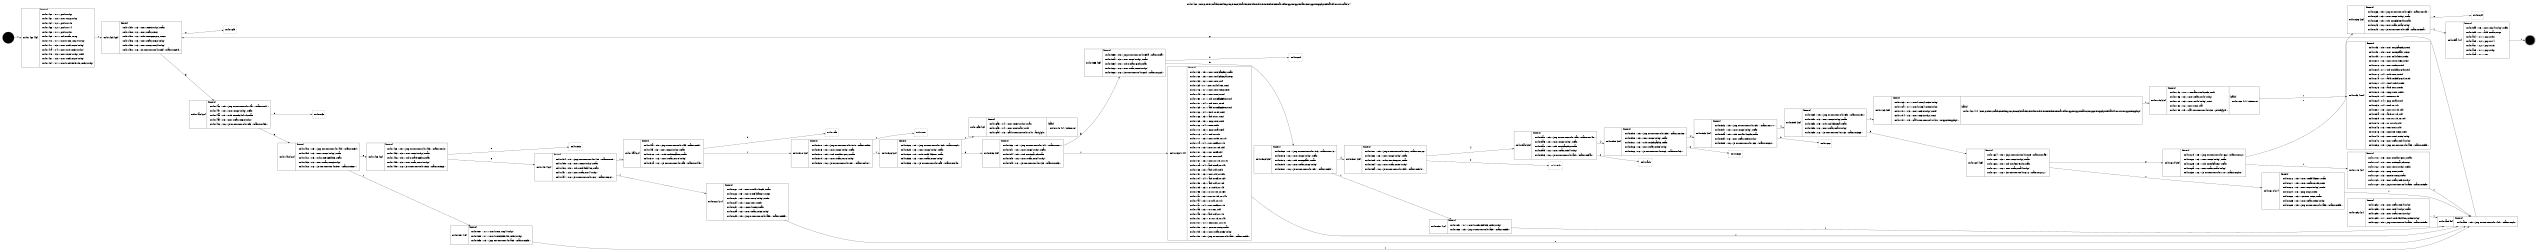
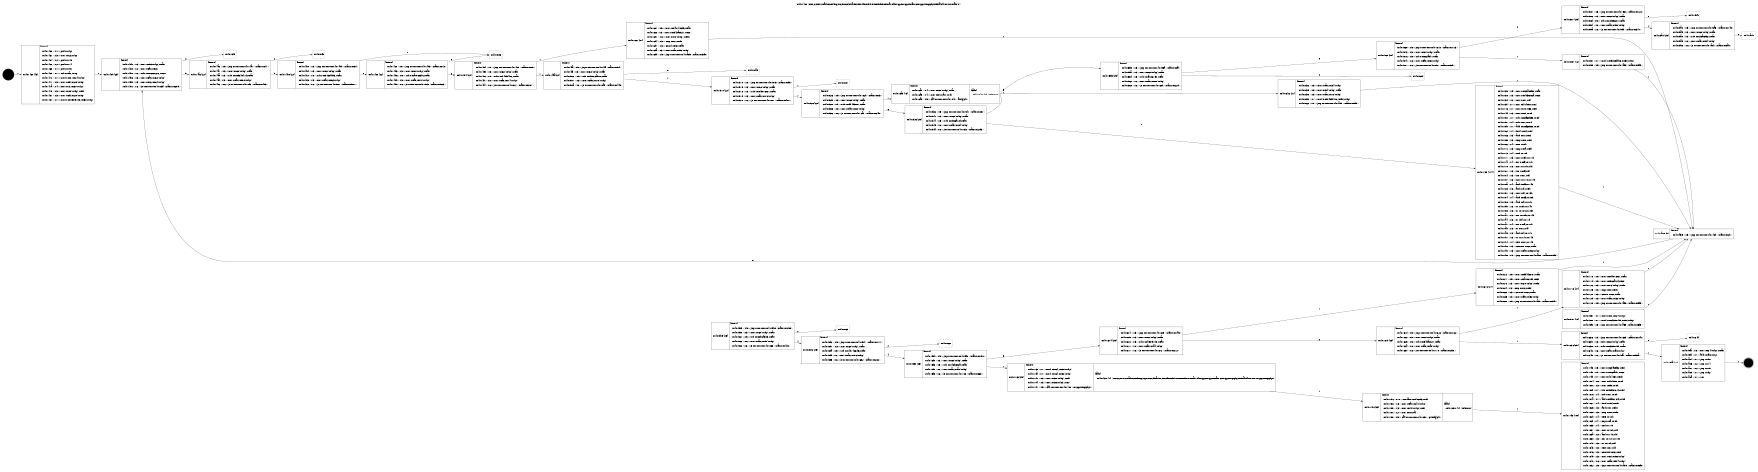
none -> (1138, 94)
(1600, 143) -> none
(409, 198) -> (423, 54)
